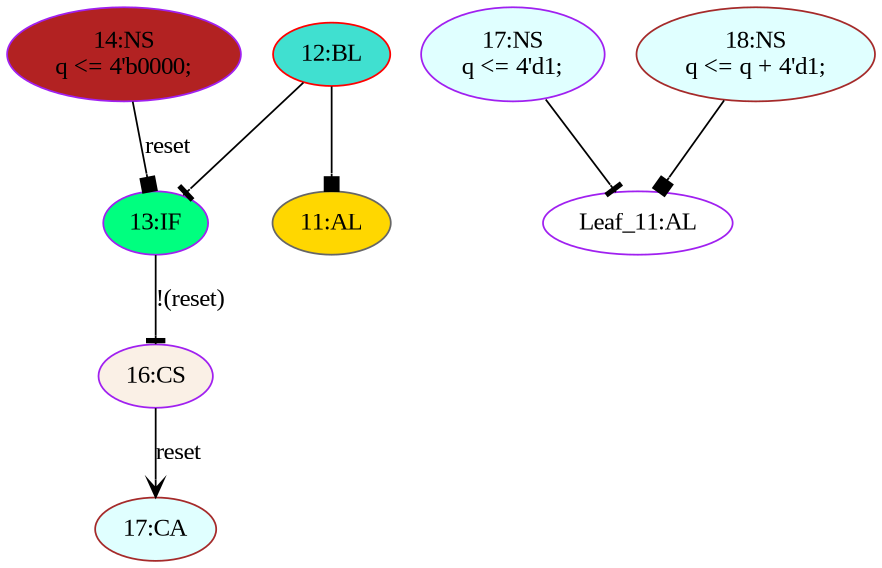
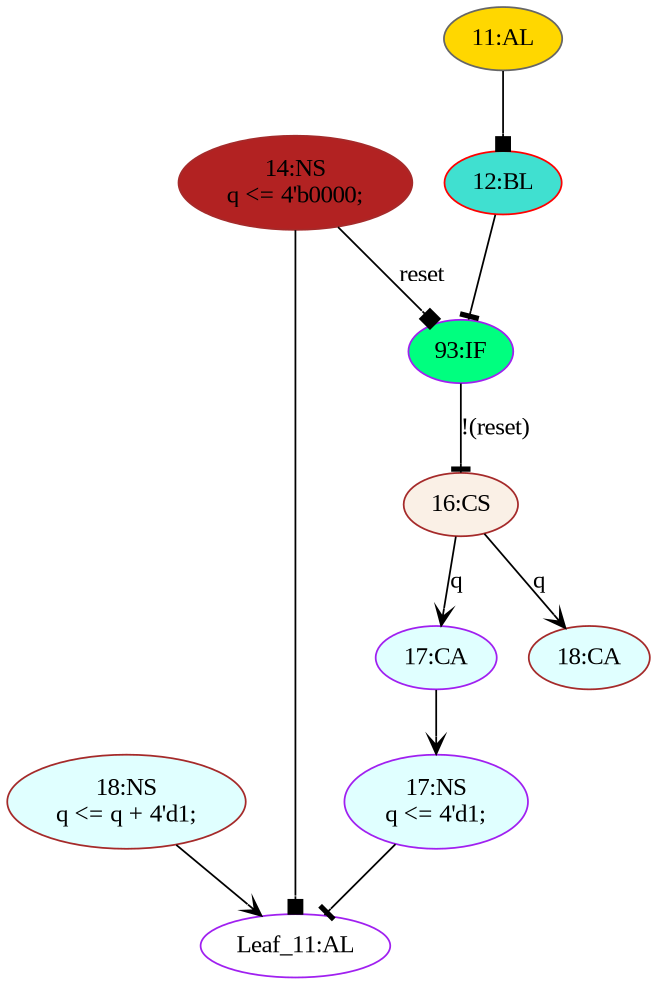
(124, 54) -> (295, 183)
(332, 130) -> (503, 102)
(697, 139) -> (212, 875)
(156, 223) -> (461, 351)
(156, 376) -> (461, 505)
(179, 453) -> (456, 581)
(156, 529) -> (436, 658)
none -> (295, 563)
none -> (589, 658)
none -> (436, 713)
